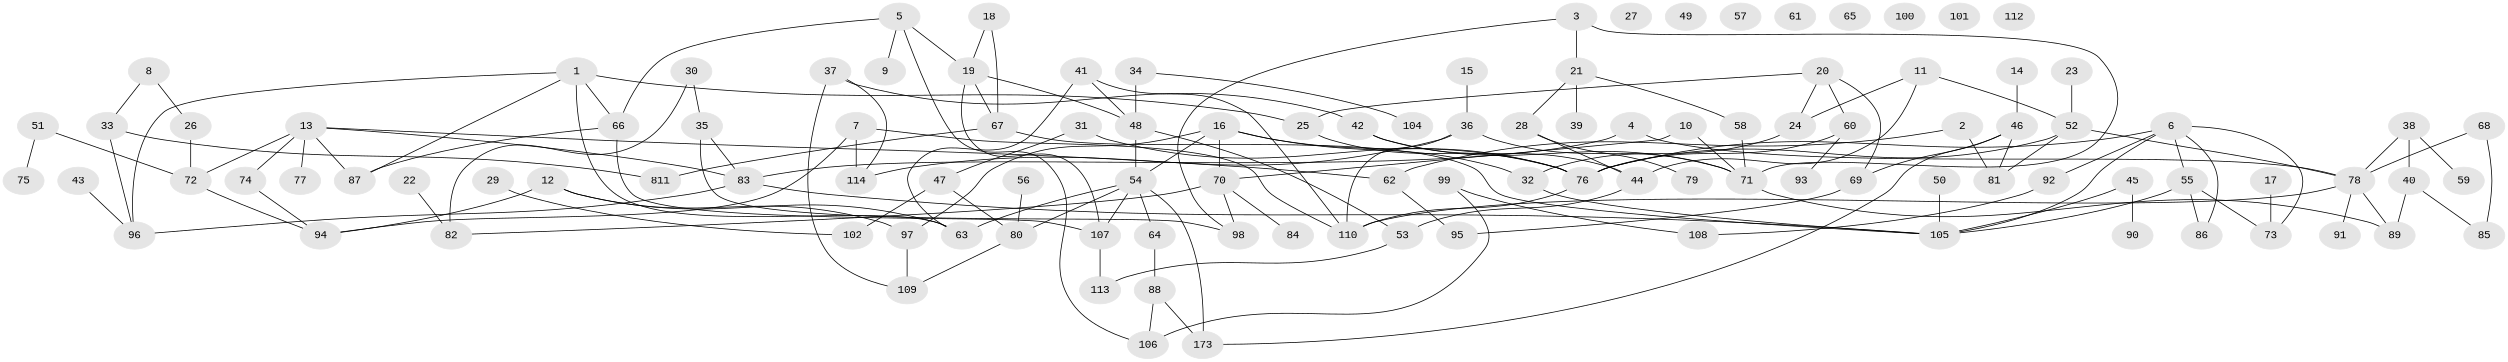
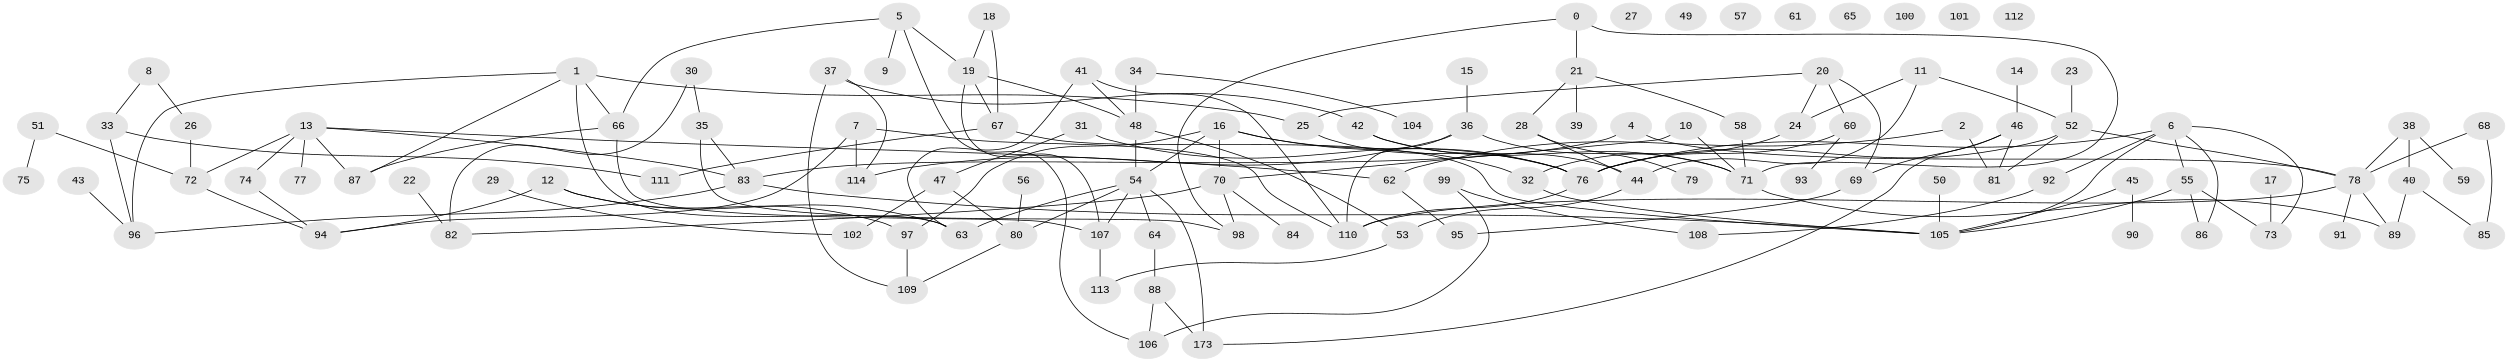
(1576, 17) -> (1576, 17)
(660, 181) -> (660, 181)
